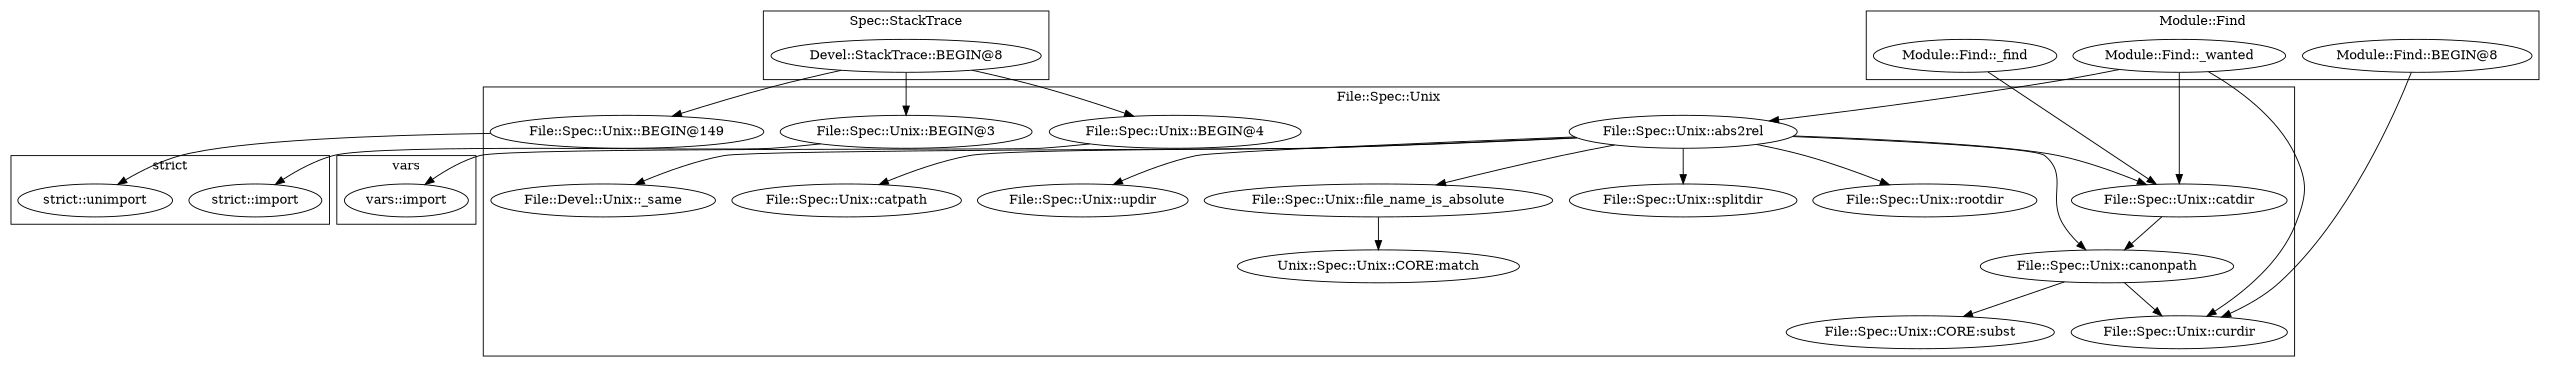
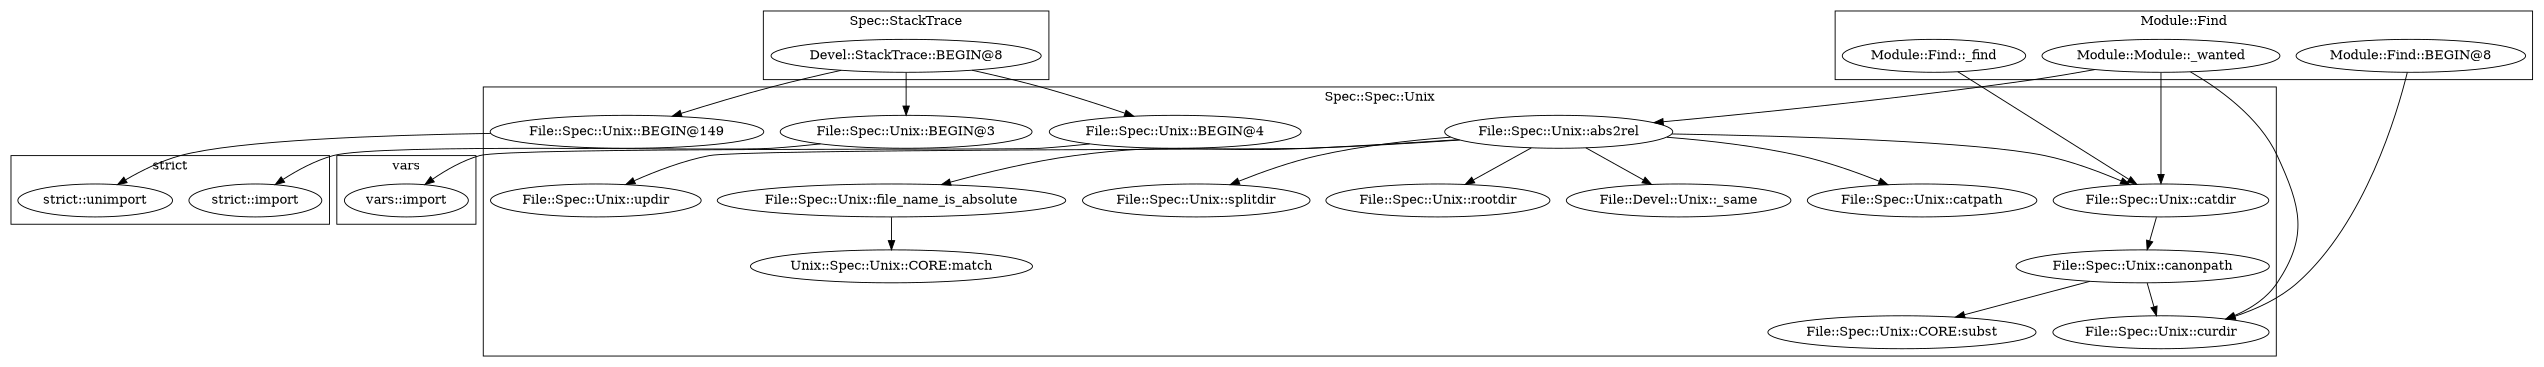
(2179, 56) -> (2161, 56)
(1389, 97) -> (1380, 97)
(2052, 163) -> none
